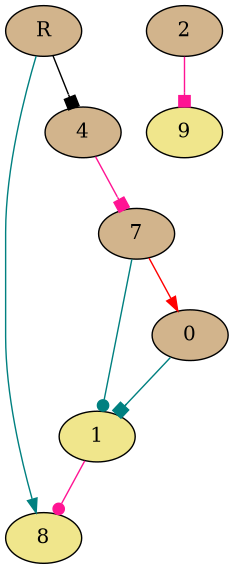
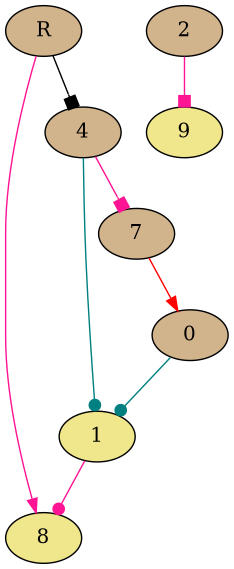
(6, 277) -> (6, 277)
(118, 330) -> (87, 279)
(148, 382) -> (148, 382)
